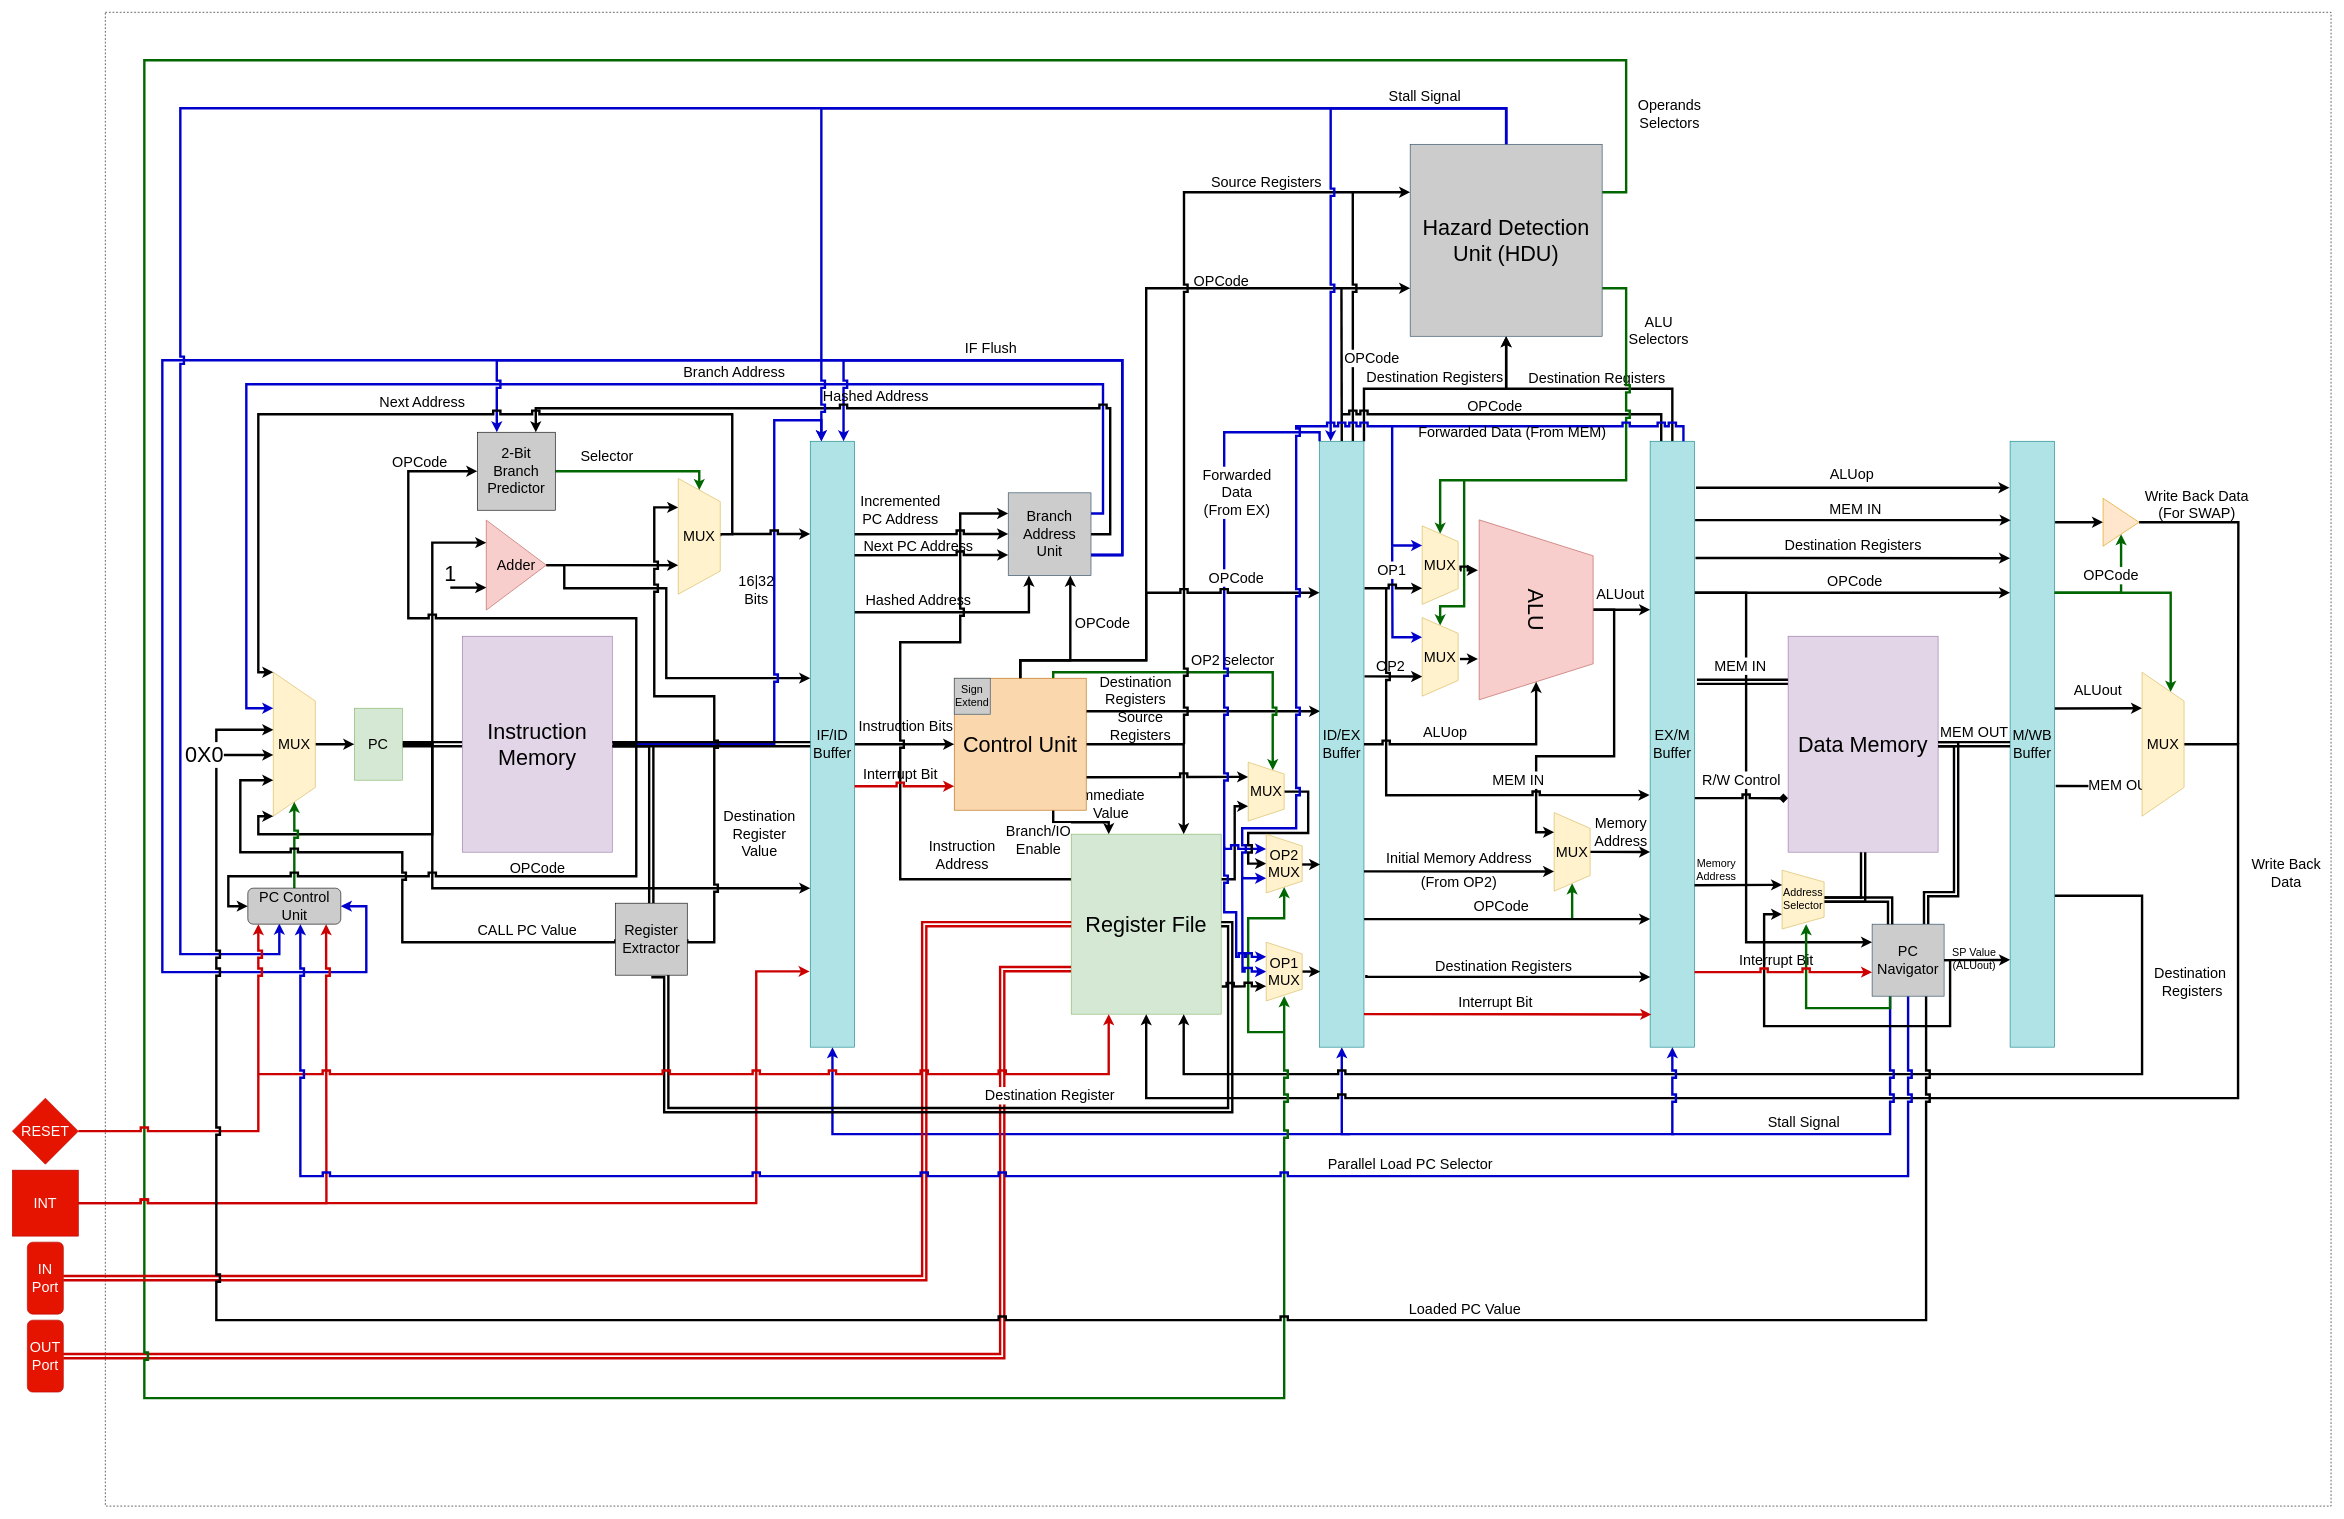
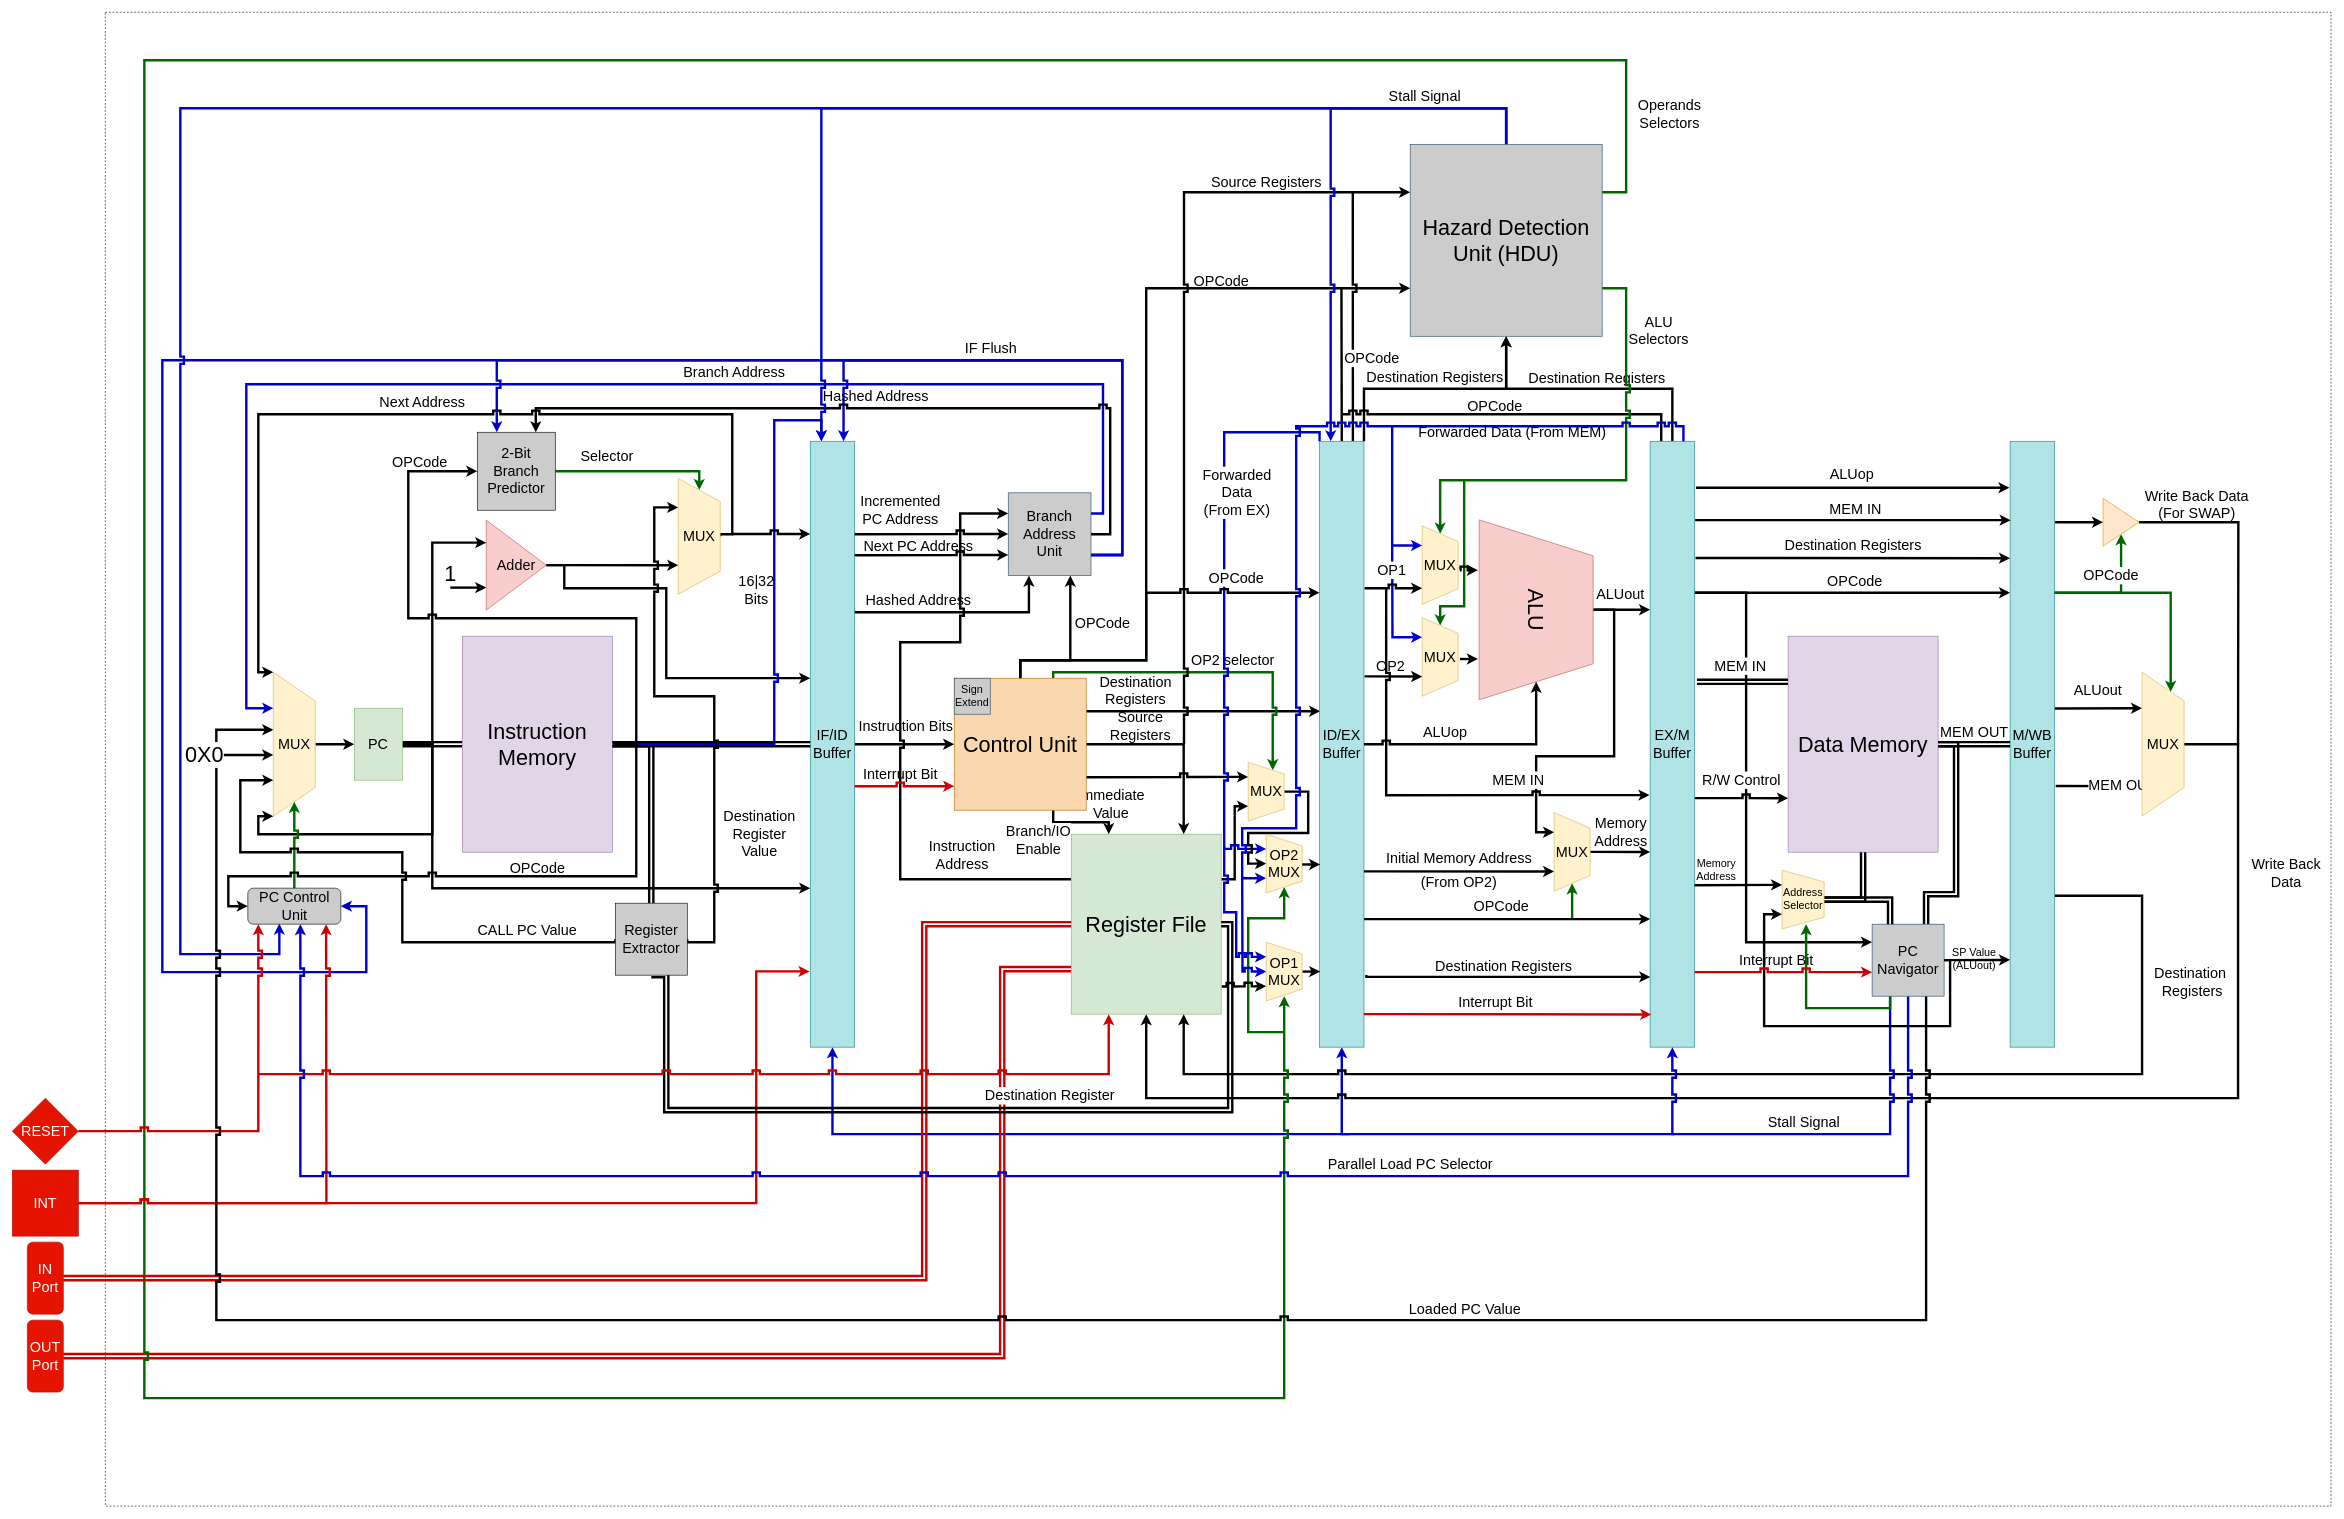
(1779, 798) -> (1778, 798)
